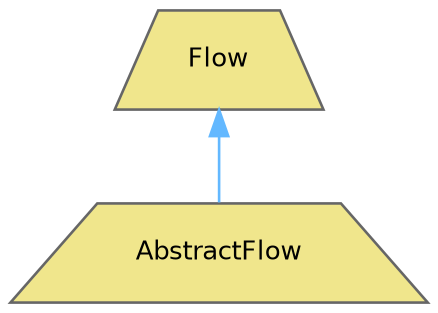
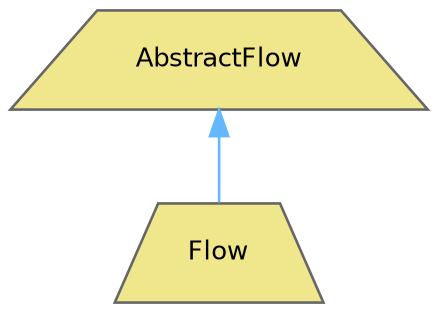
(219, 170) -> (219, 170)
